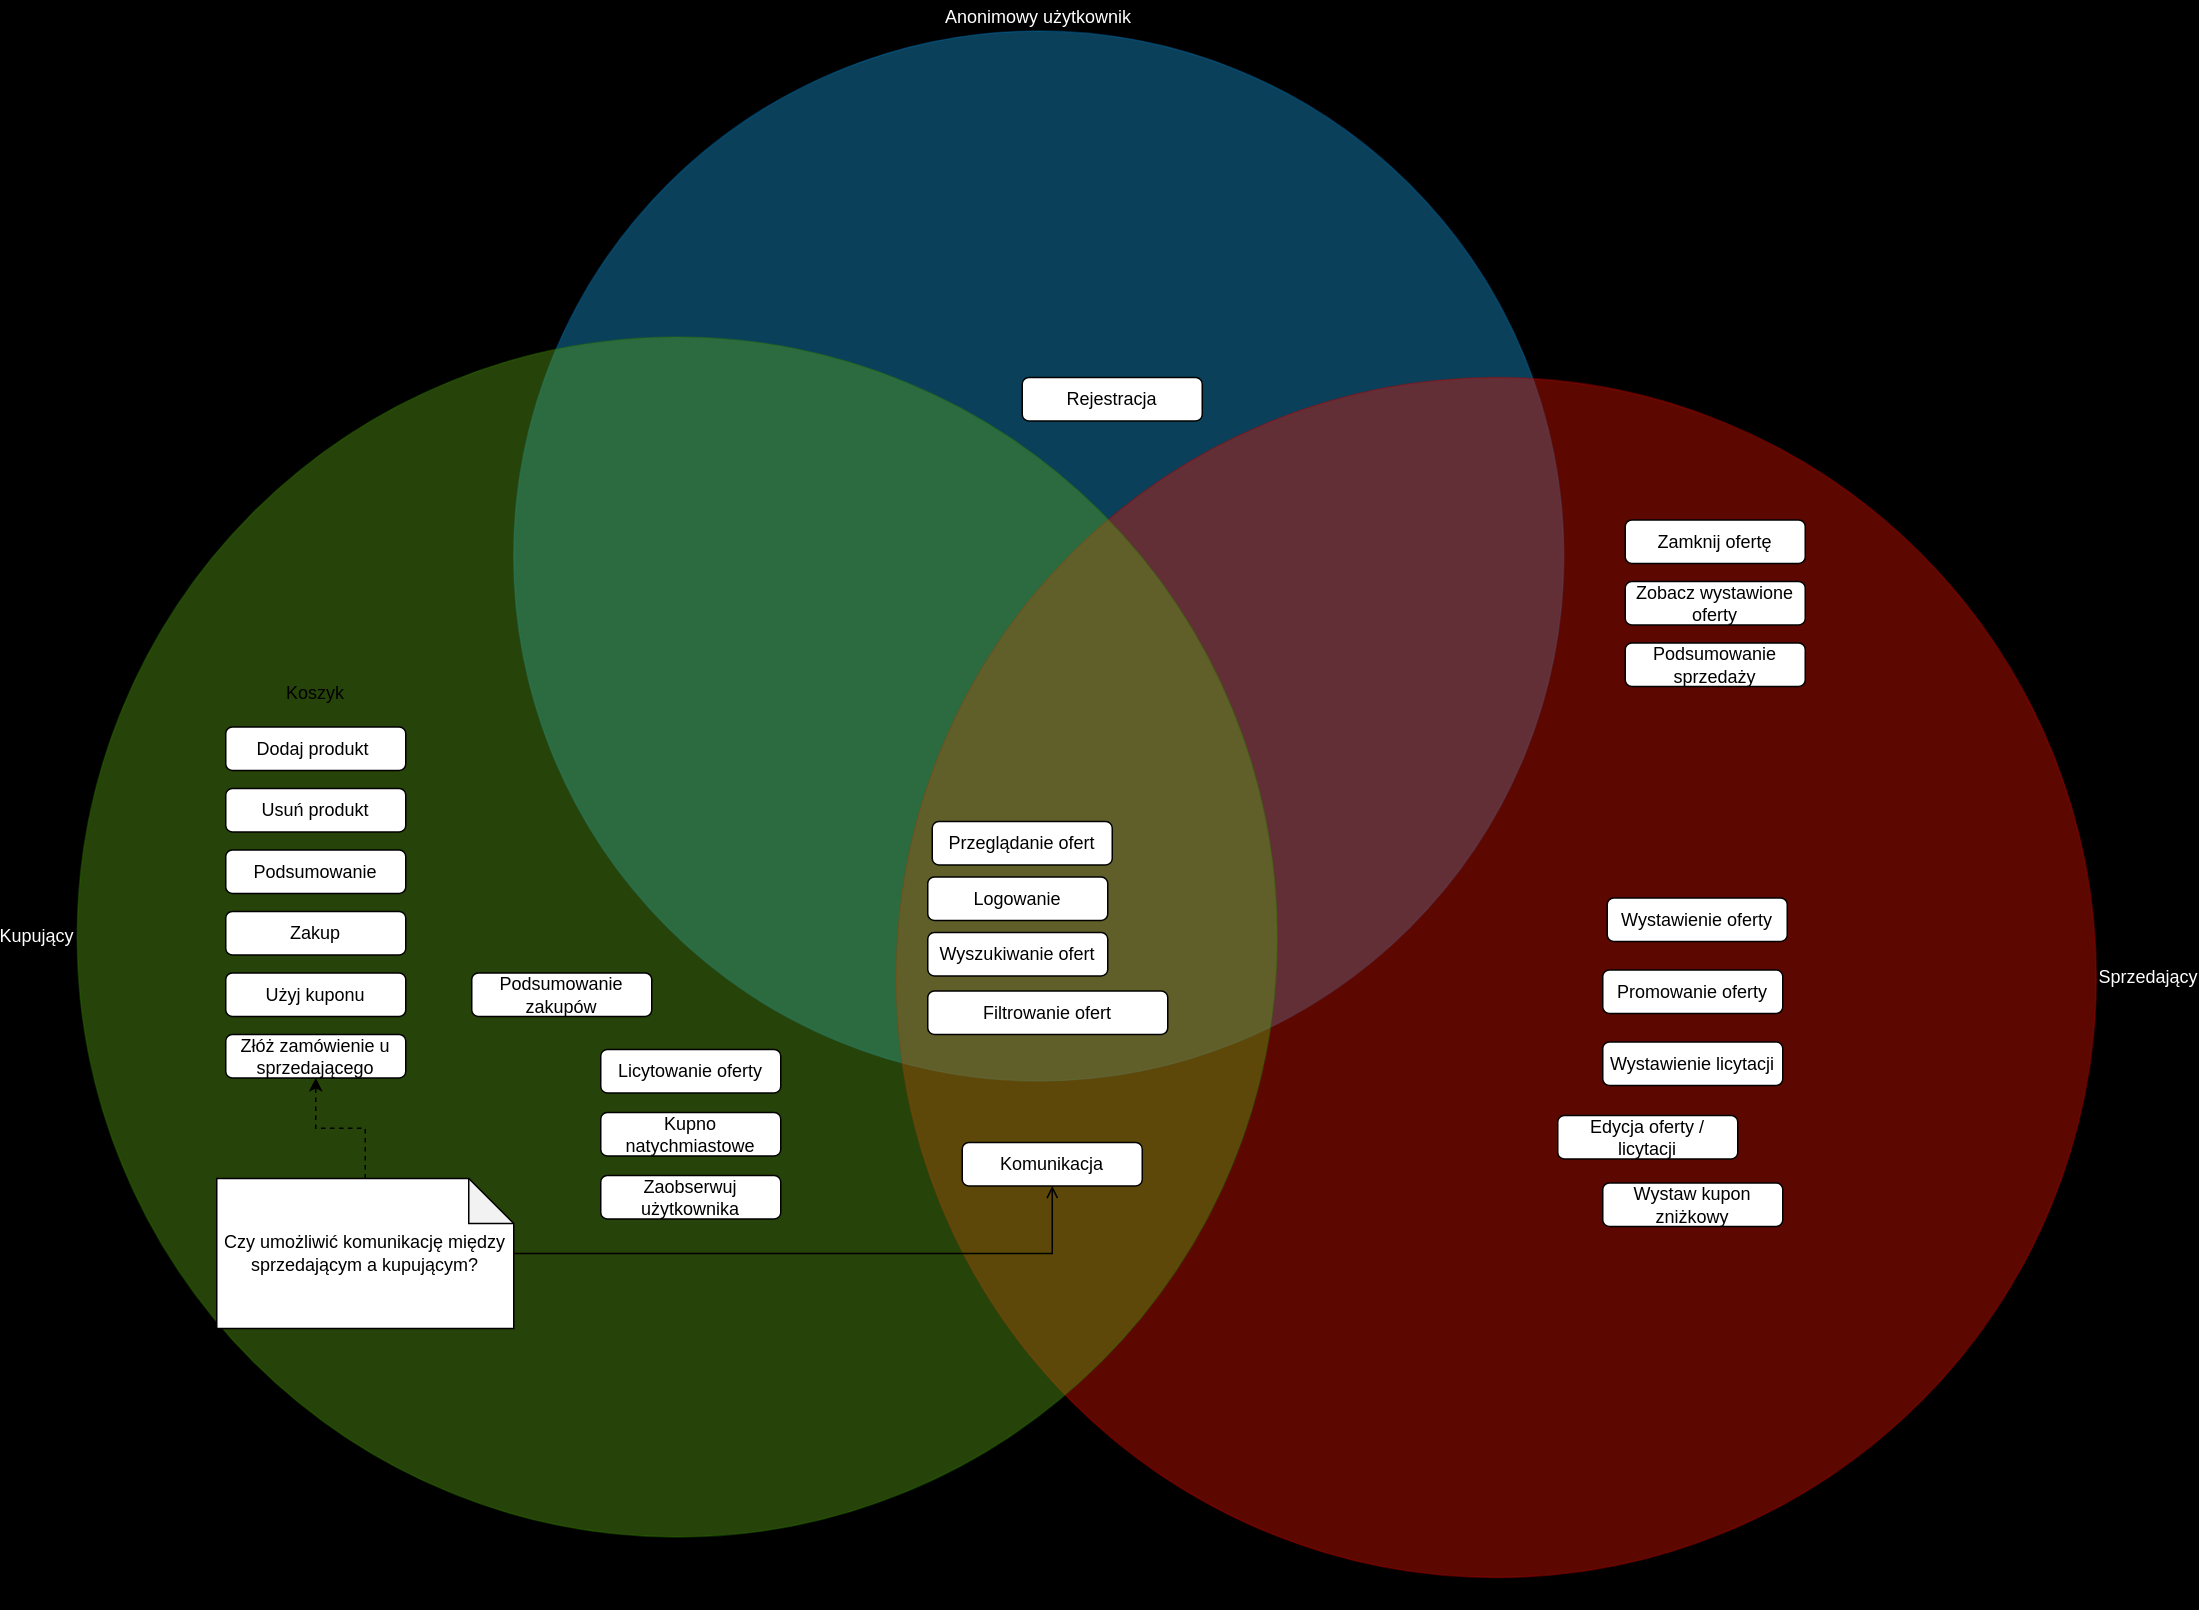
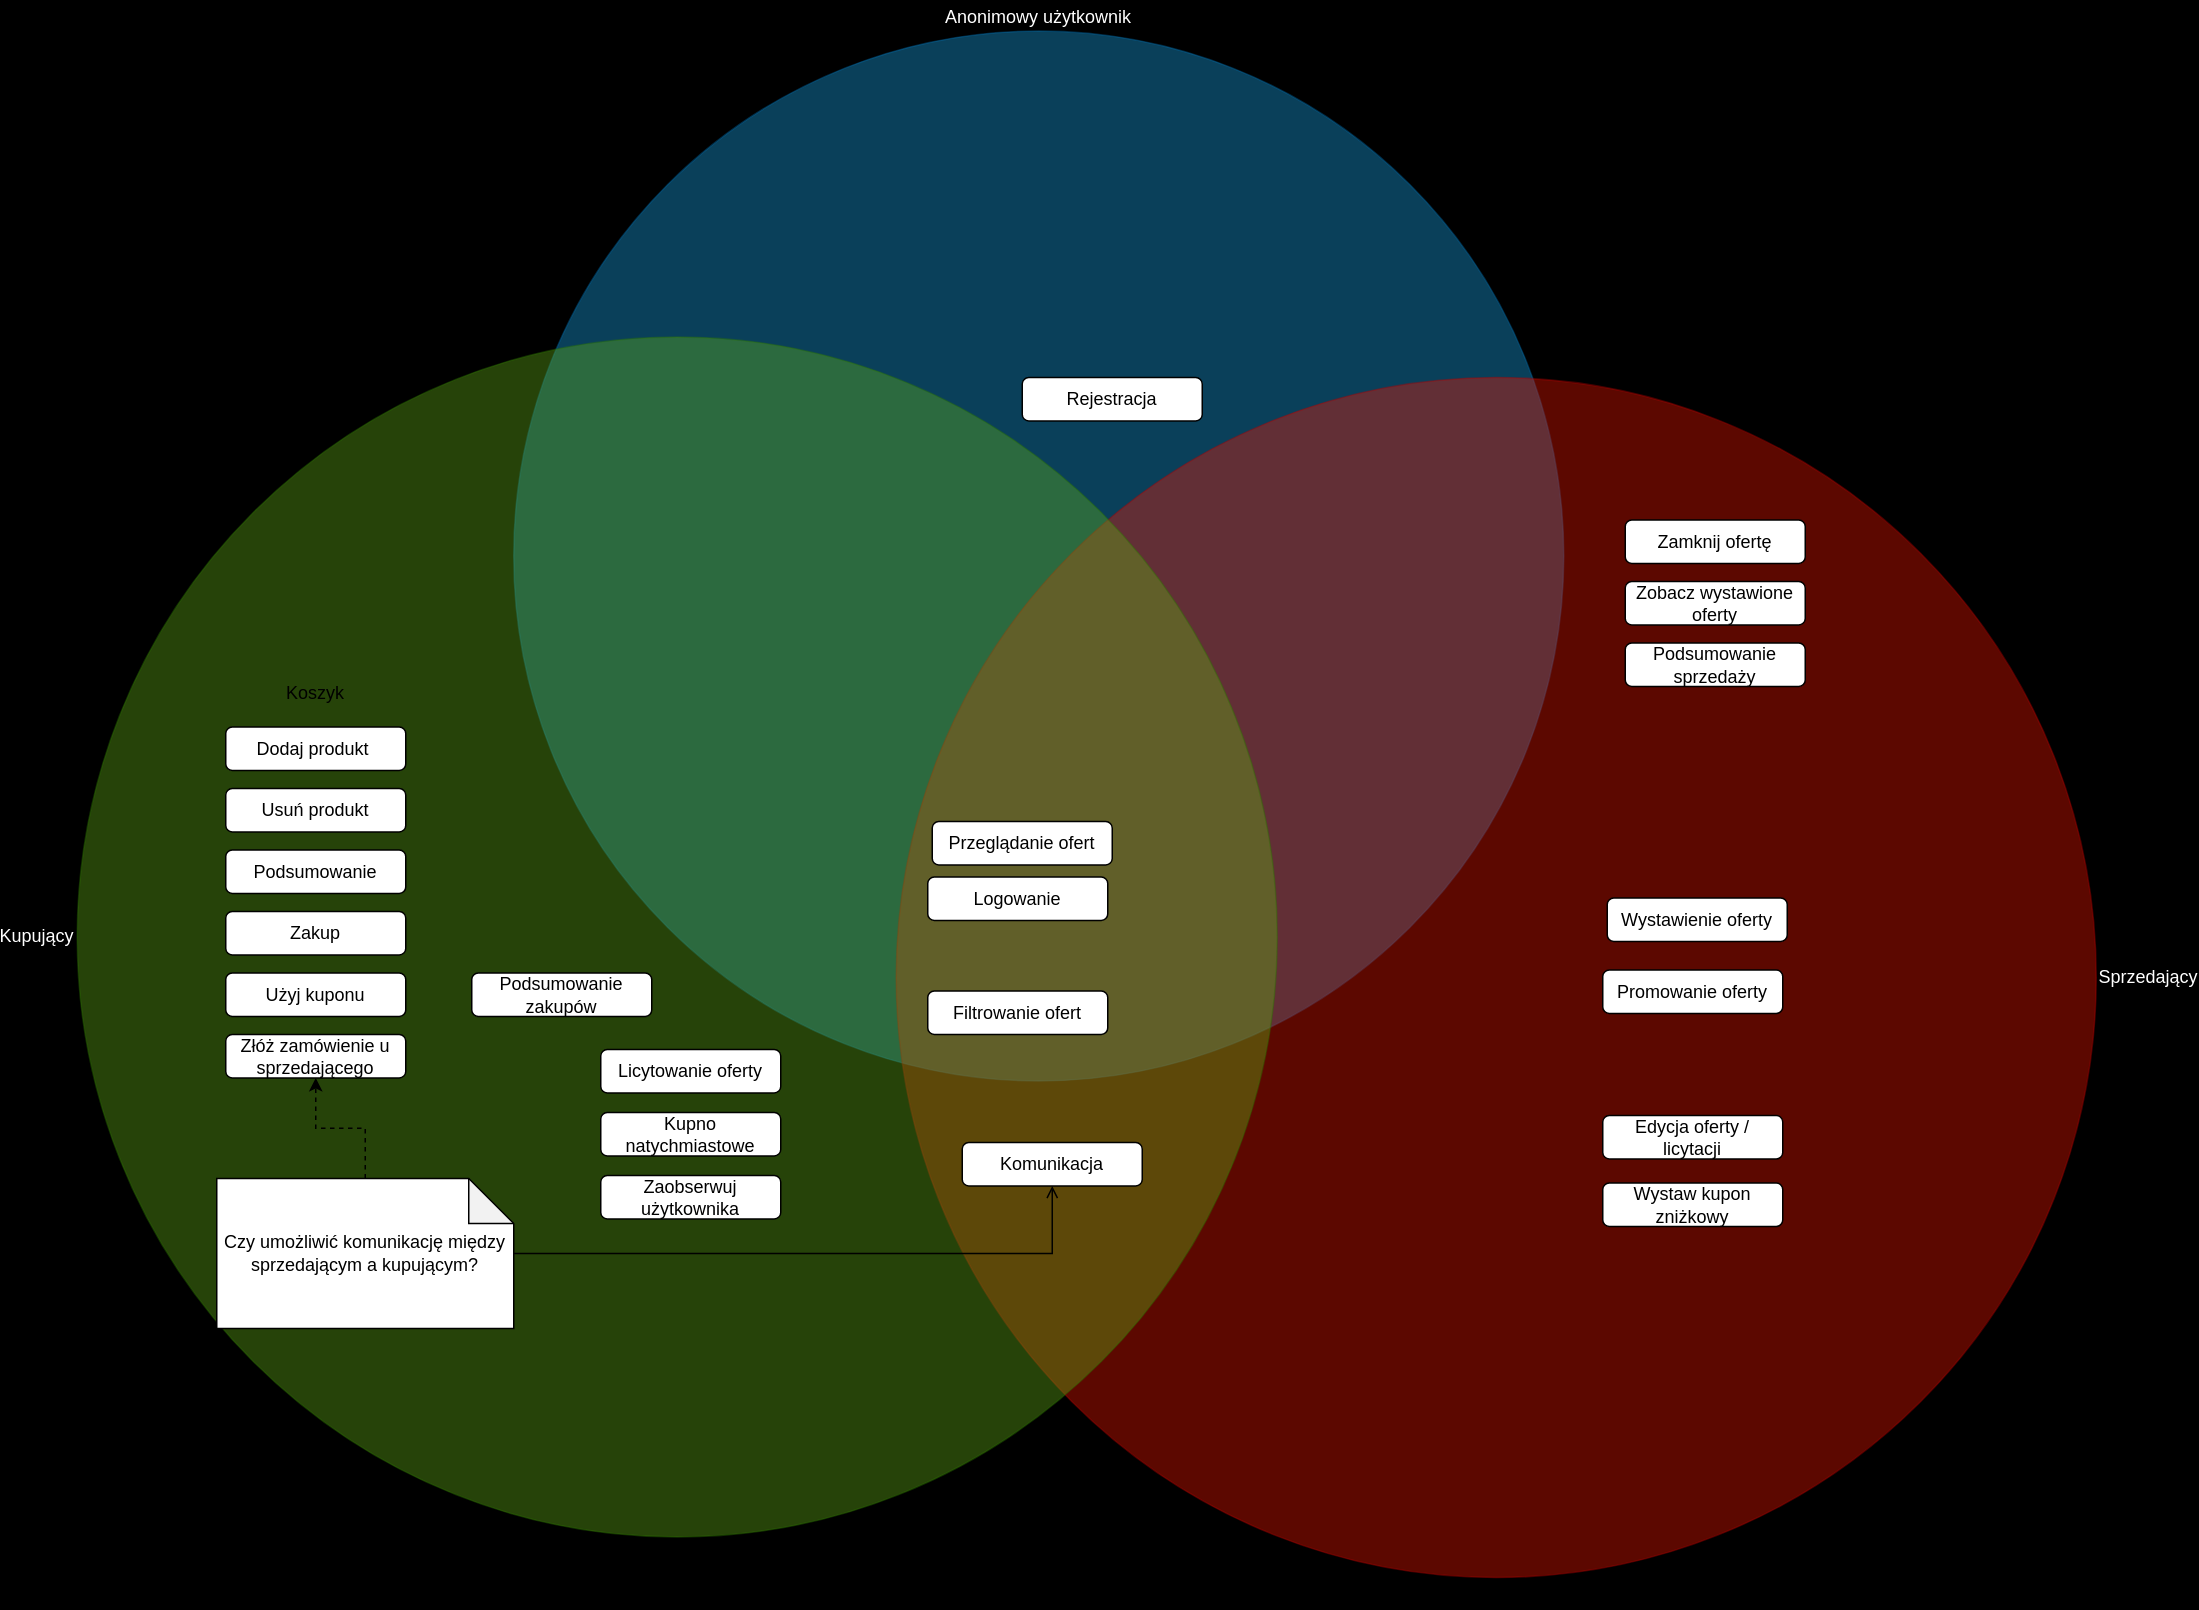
(1018, 954) -> none
(1048, 1013) -> (1018, 1013)
(1693, 1064) -> none
(1648, 1137) -> (1693, 1137)
